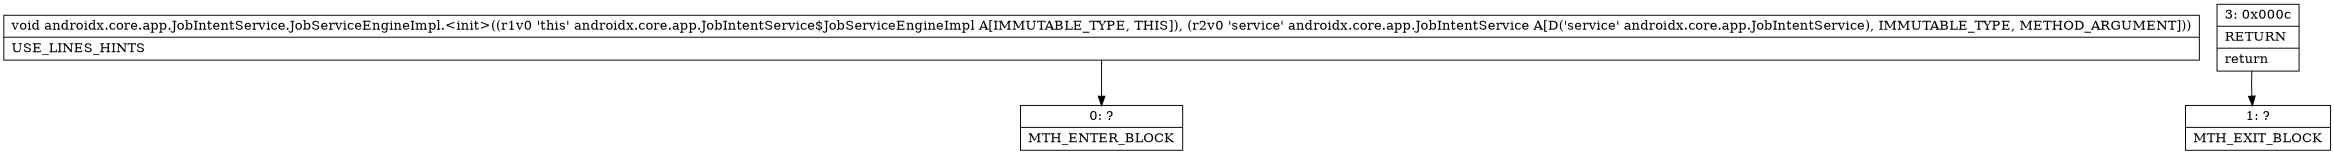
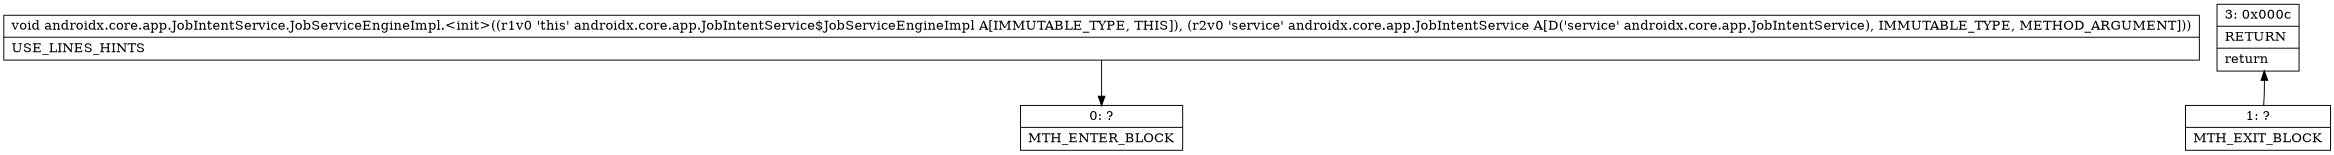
(2252, 83) -> (2264, 93)
